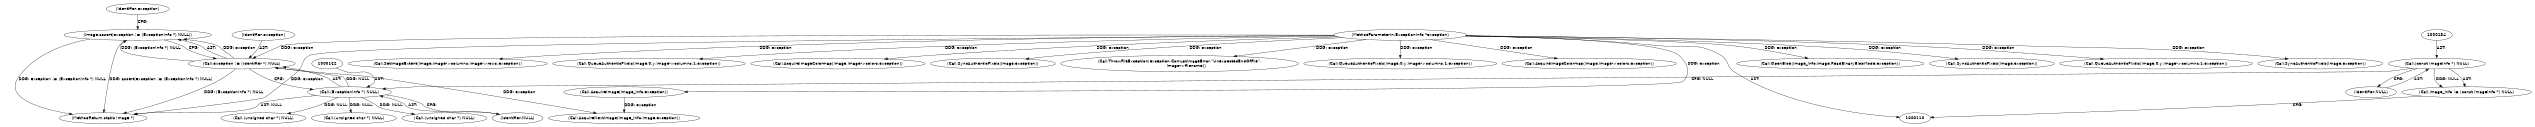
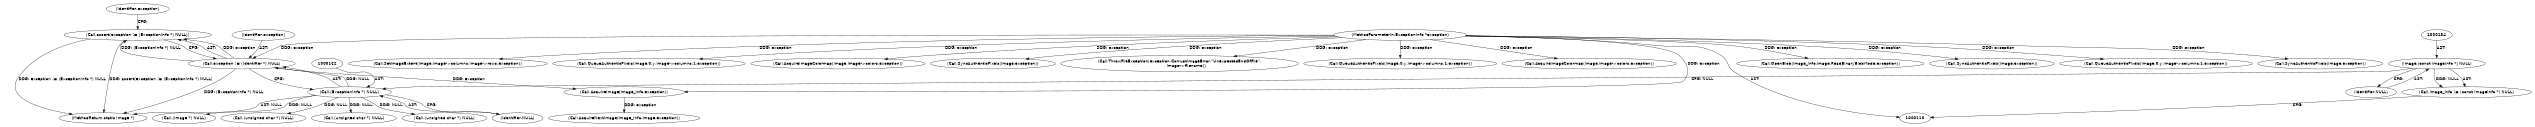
(138, 35) -> (138, 35)
(726, 42) -> none
(2437, 64) -> (2437, 64)
(419, 84) -> (423, 79)
none -> (184, 118)
